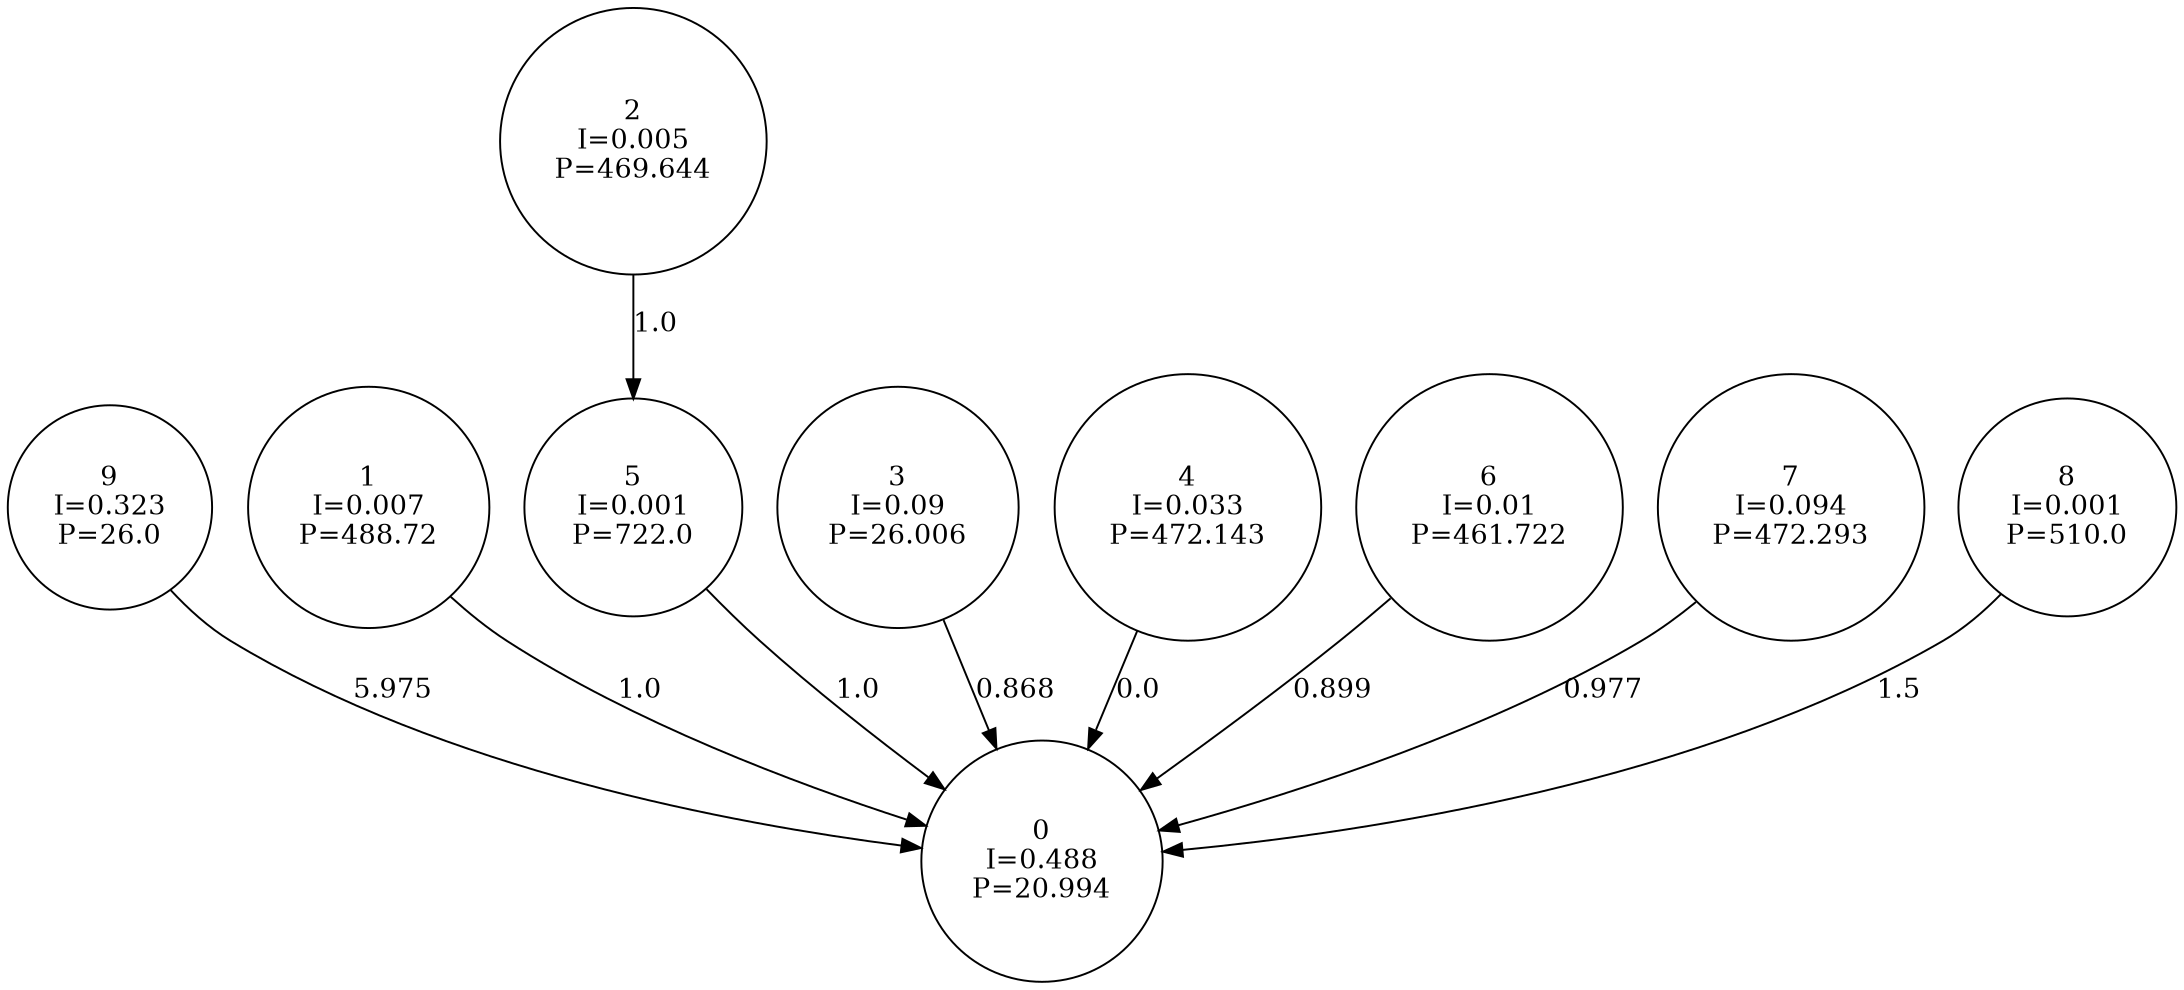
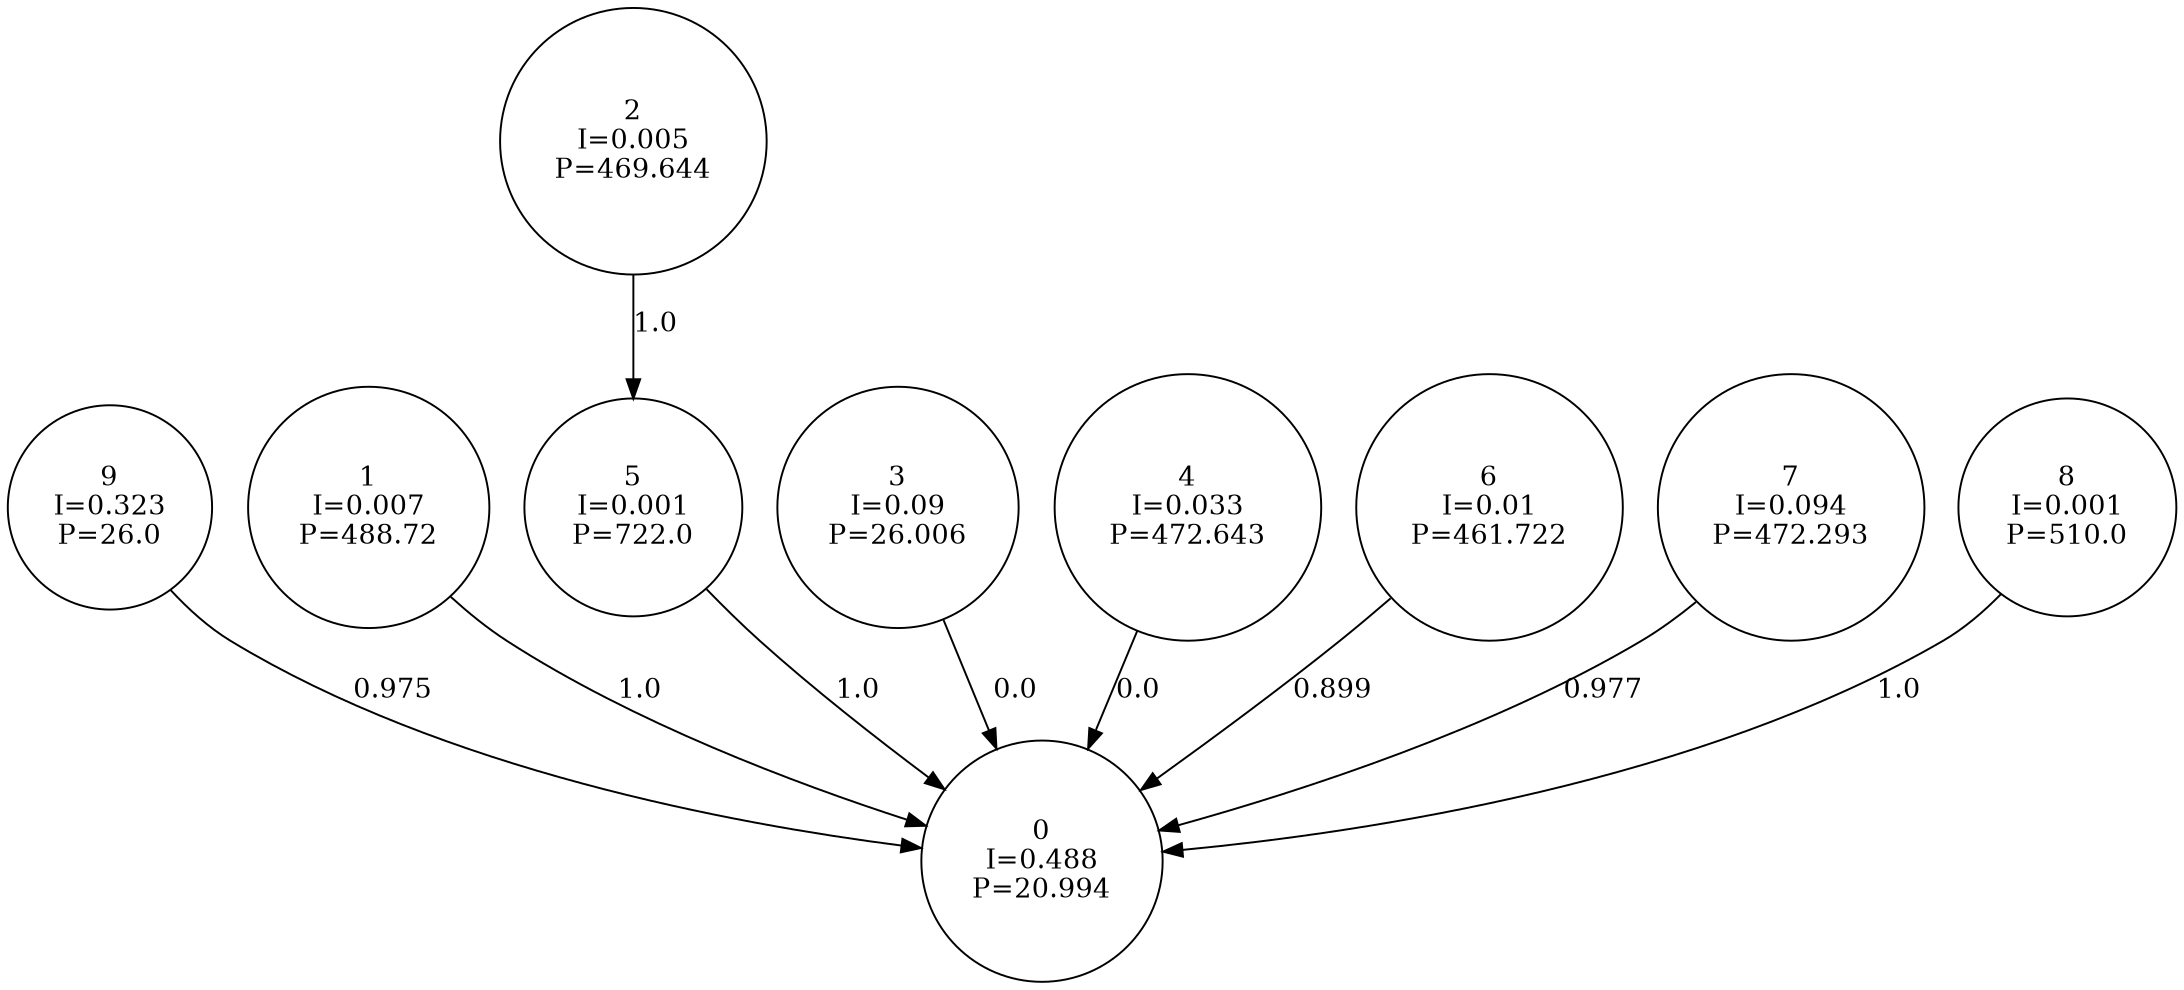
(1188, 507) -> (1188, 507)
(393, 690) -> (393, 690)
(1016, 690) -> (1016, 690)
(1899, 690) -> (1899, 690)
